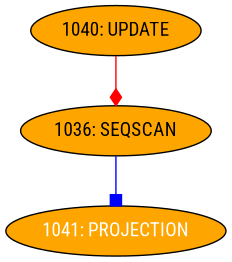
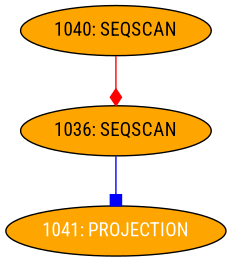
(116, 31) -> (116, 31)
